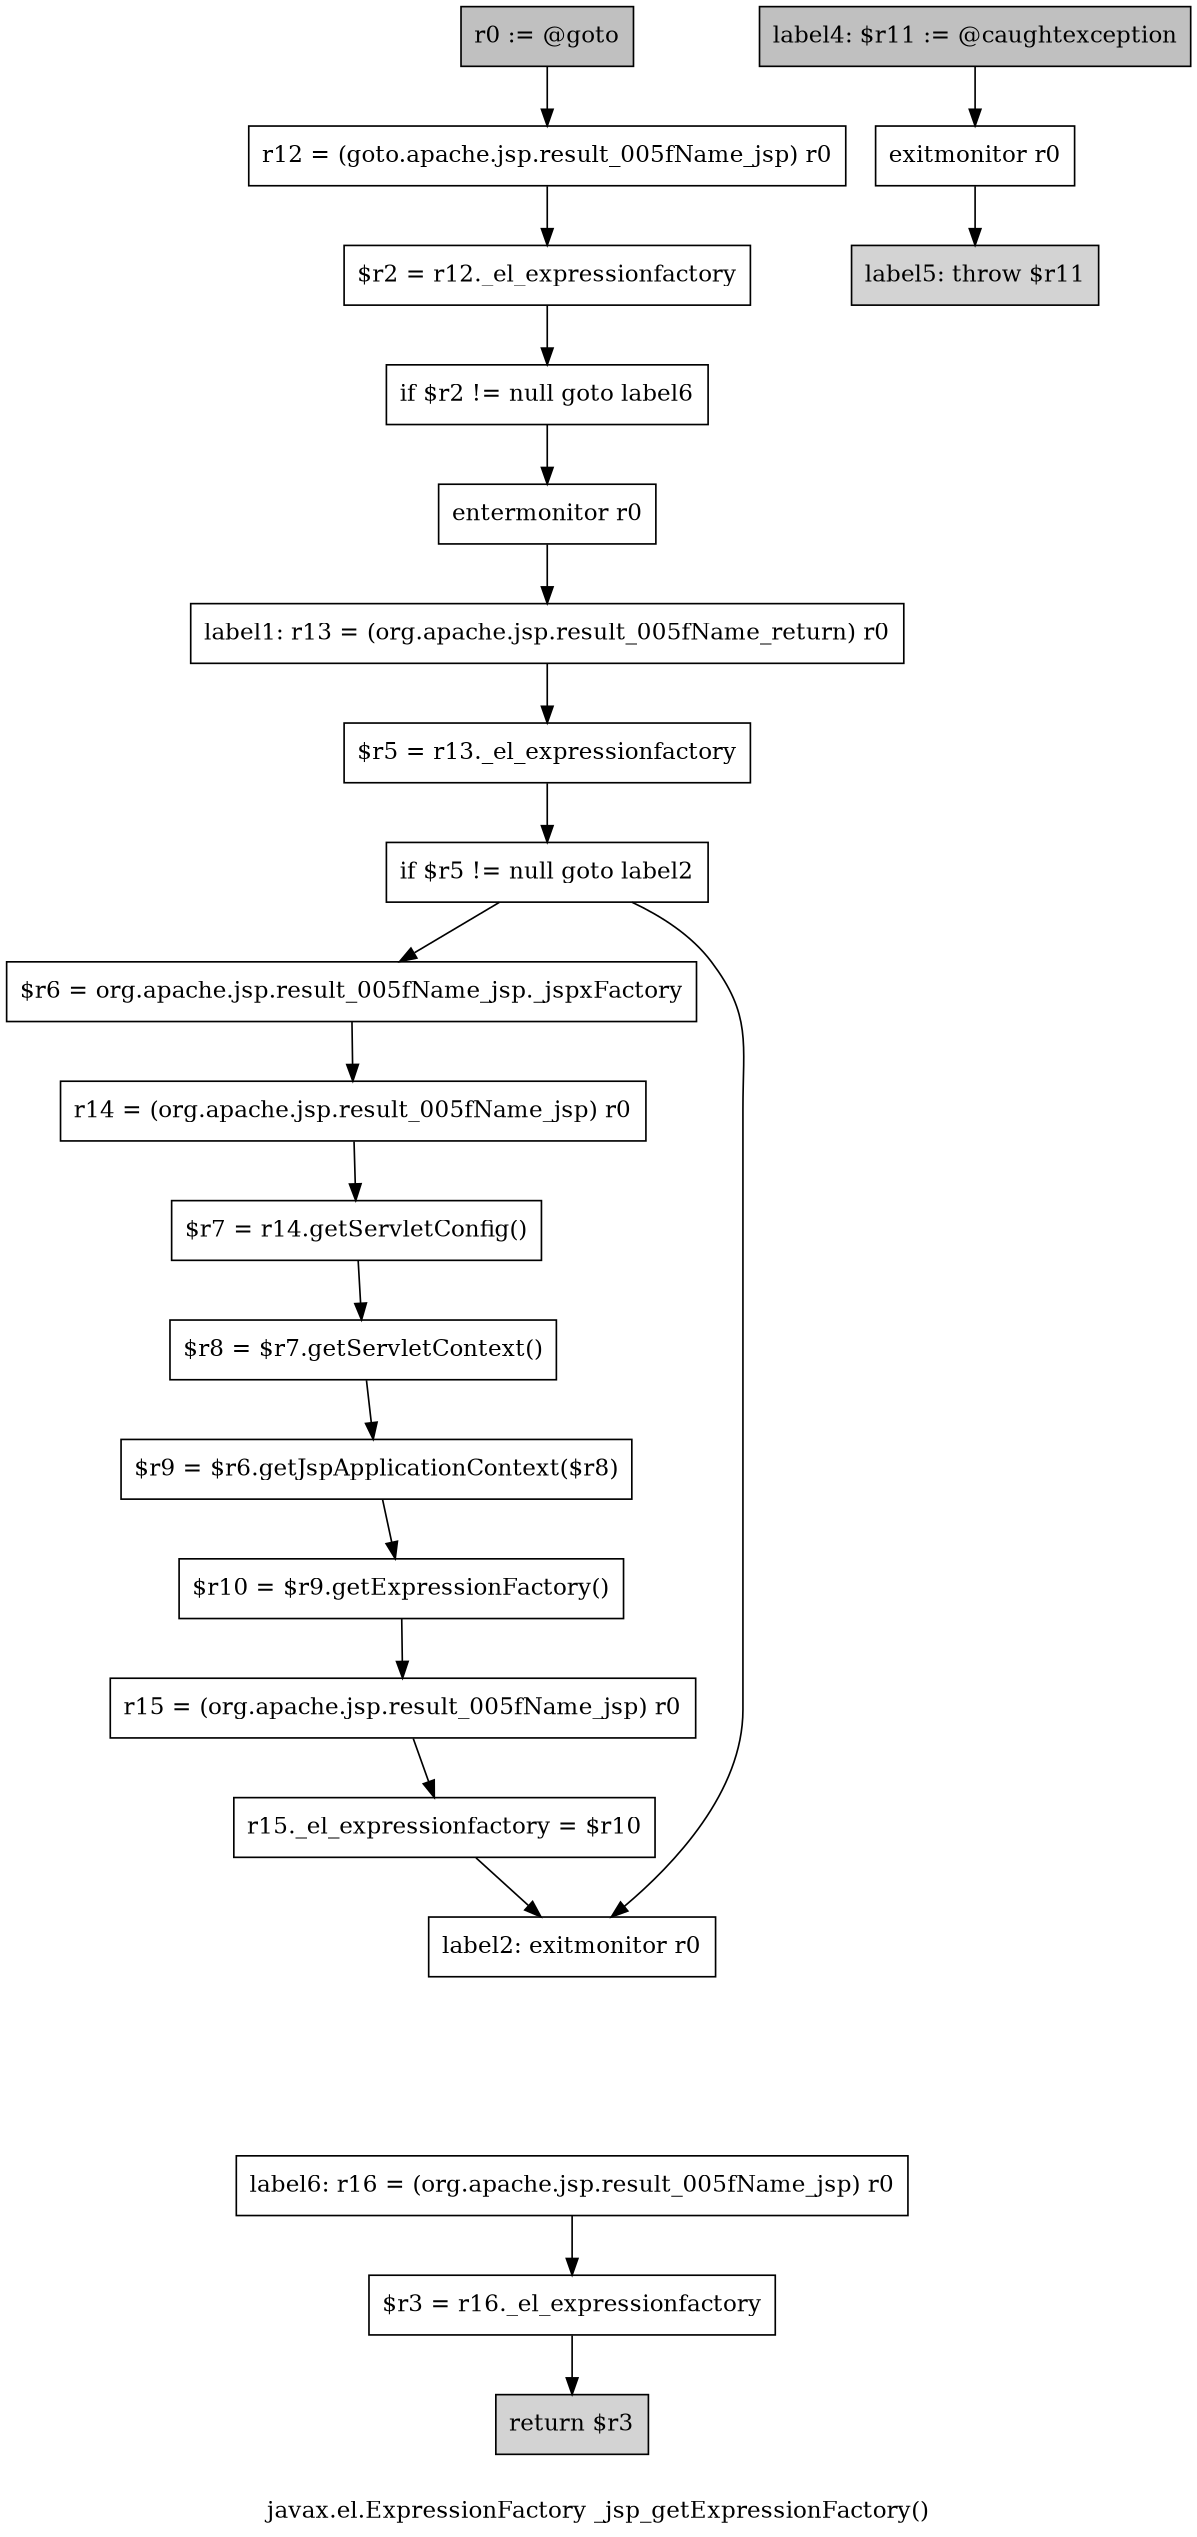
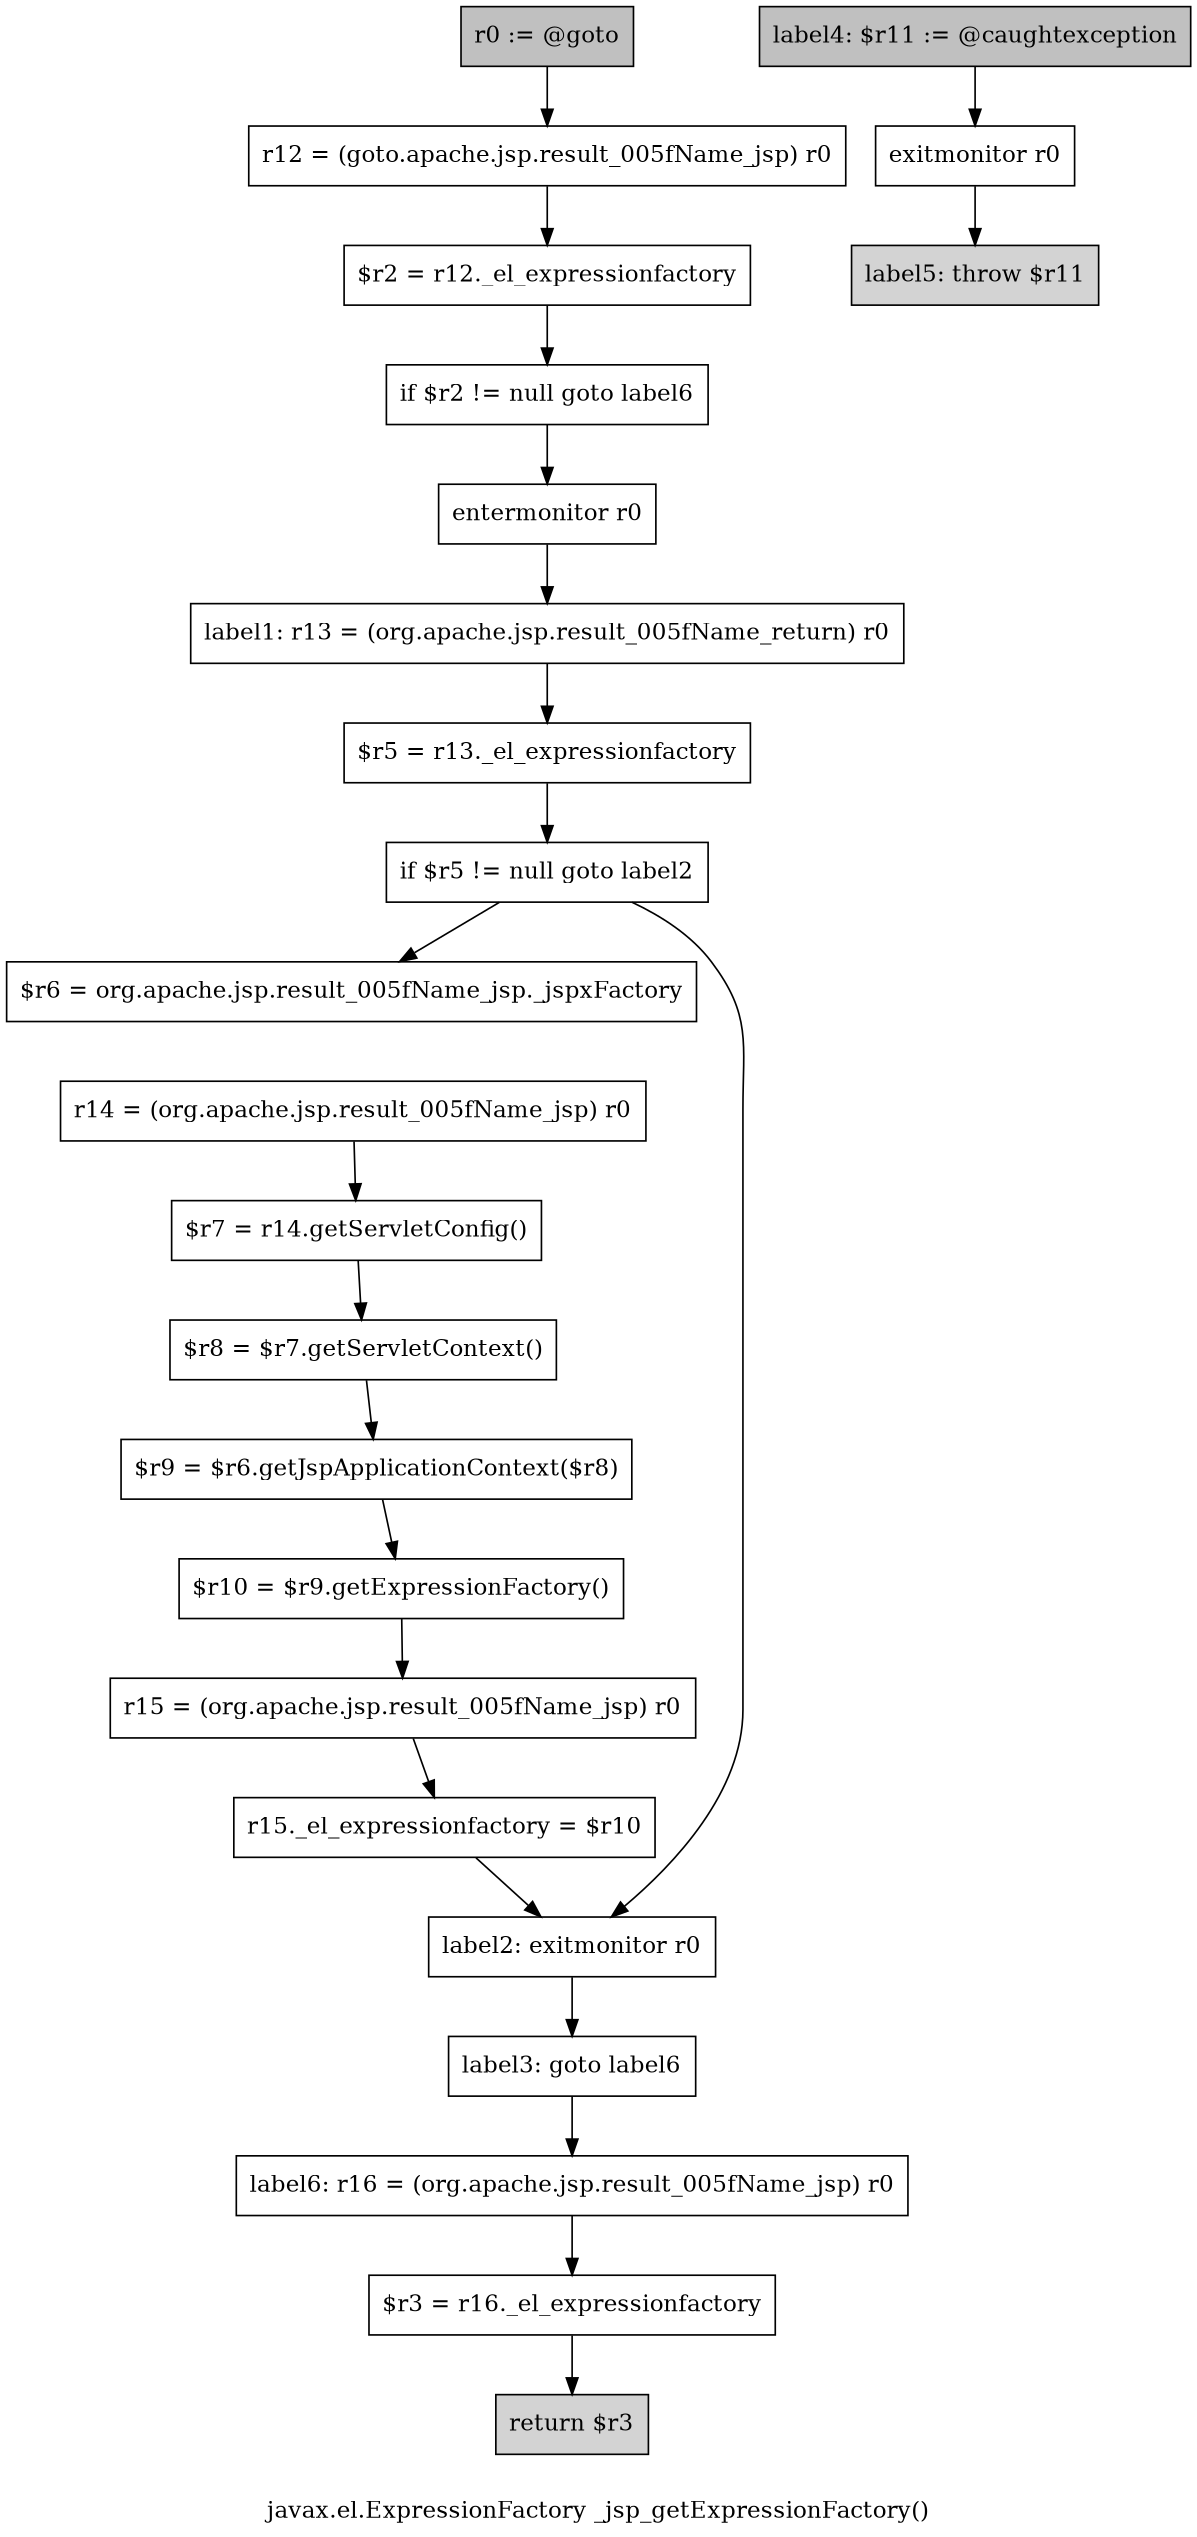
(352, 1043) -> none
none -> (572, 2066)
